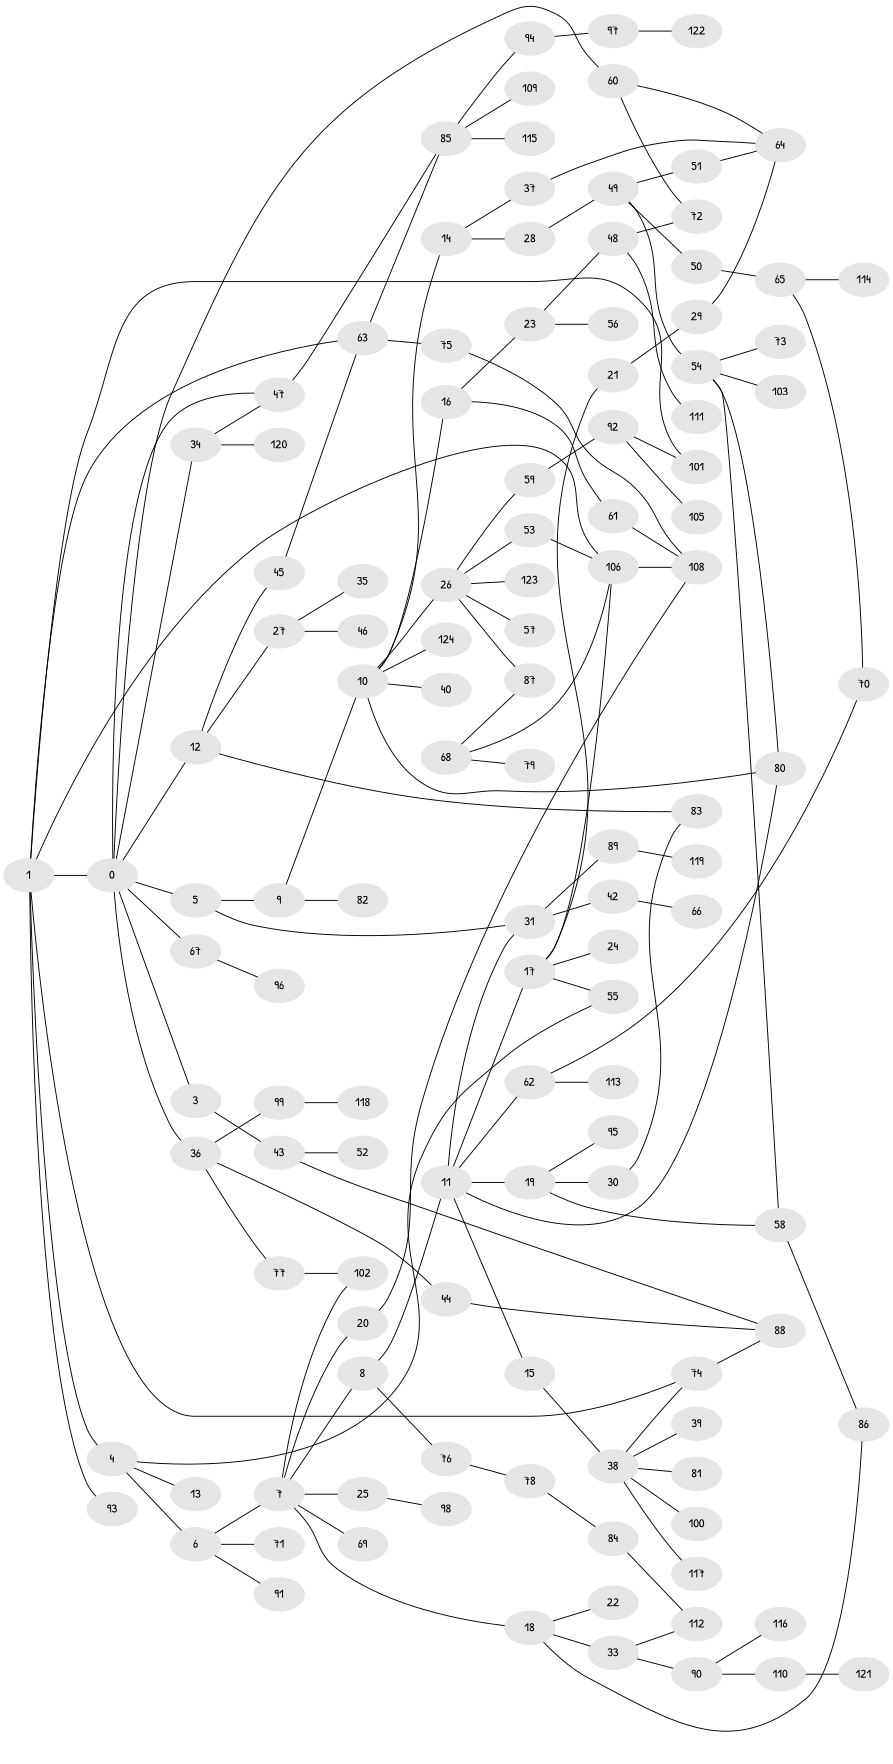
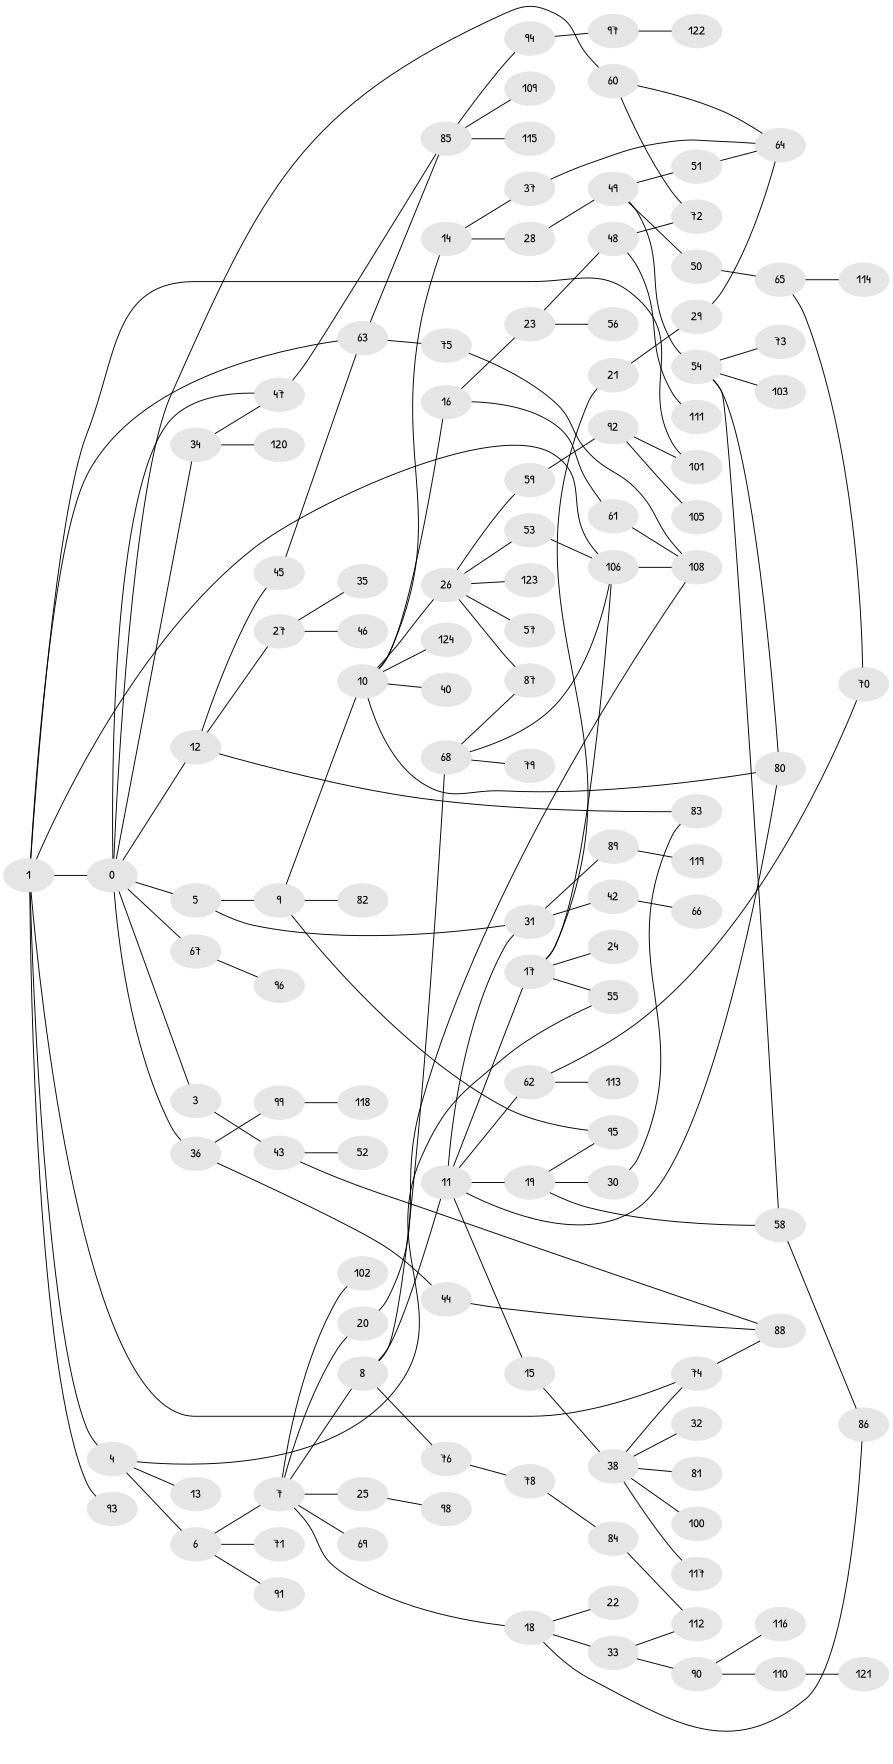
none -> (415, 1044)
none -> (424, 1070)
(279, 1273) -> none
(697, 1424) -> (697, 1424)
